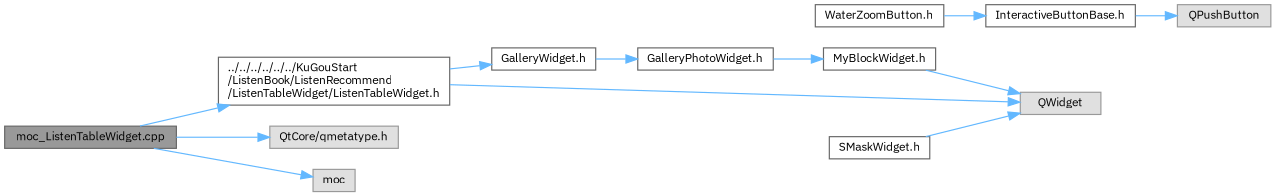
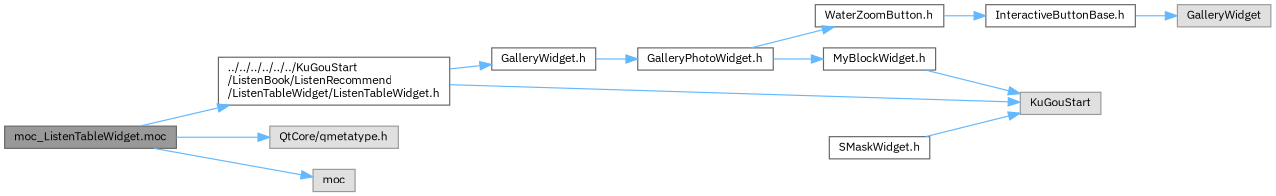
(1224, 16) -> (1224, 16)
none -> (787, 39)
(1061, 103) -> (1061, 103)
(91, 137) -> (91, 137)
